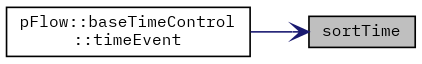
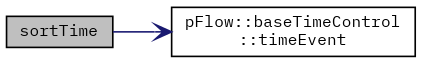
(271, 32) -> (134, 32)
